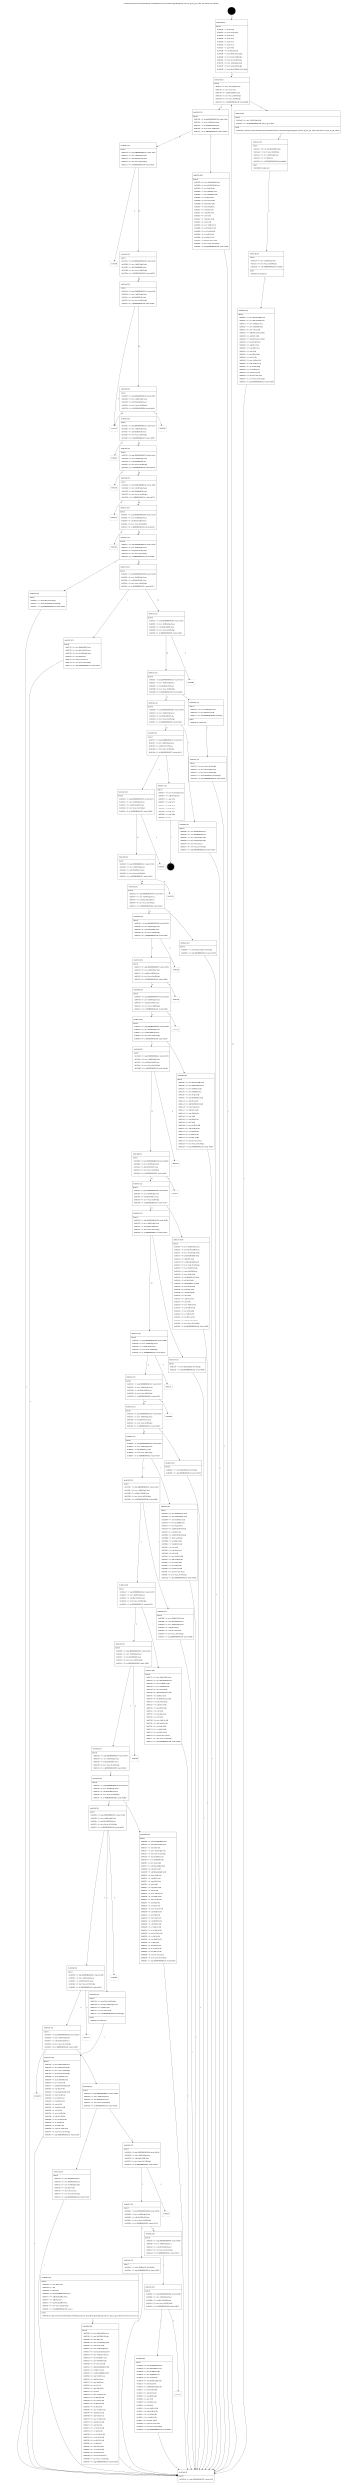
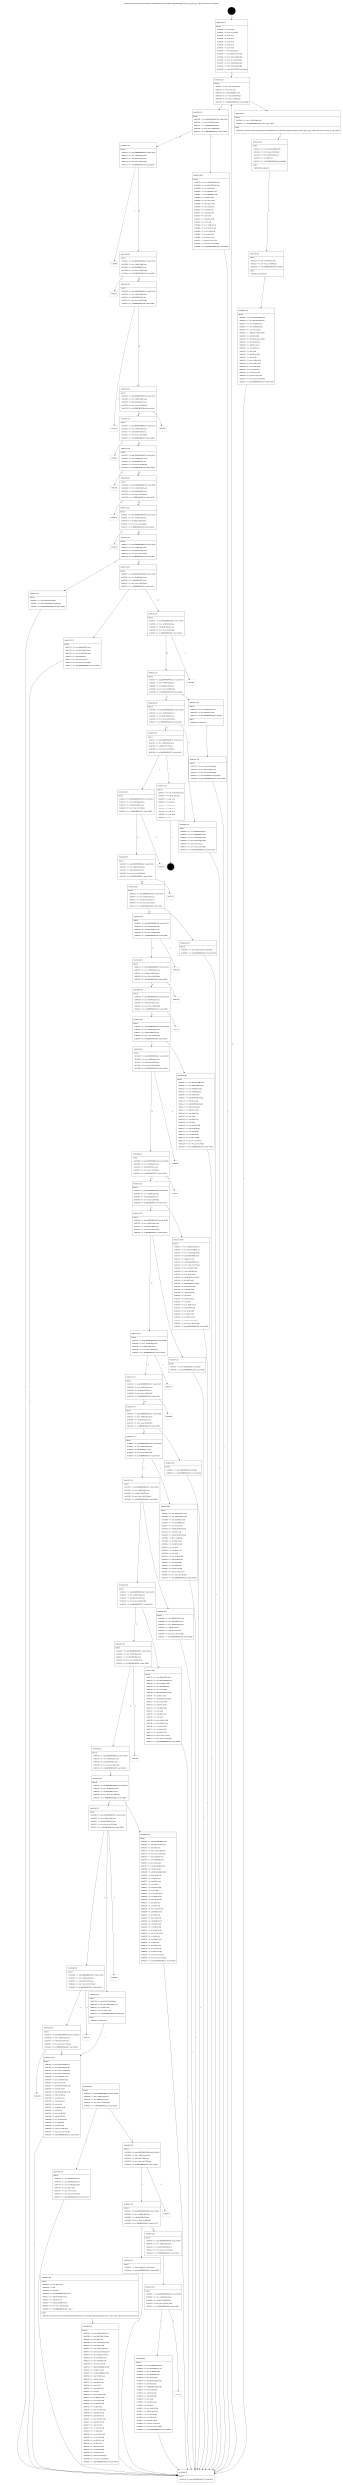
none -> (114, 294)
(118, 417) -> (138, 413)
(88, 2065) -> (62, 2052)
